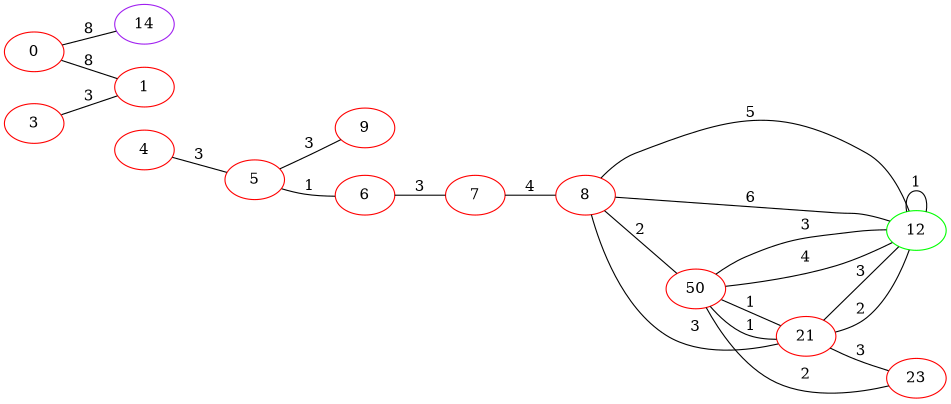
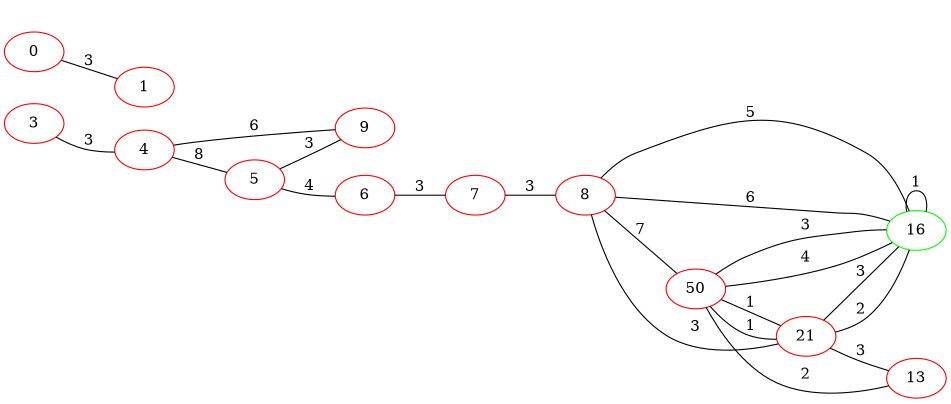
(144, 24) -> none
(89, 61) -> (89, 61)
(89, 105) -> (84, 149)
none -> (254, 136)
(200, 155) -> (200, 155)
(310, 186) -> (310, 186)
(530, 187) -> (530, 187)
(641, 230) -> (641, 230)
(916, 230) -> (916, 230)
(916, 378) -> (916, 378)
